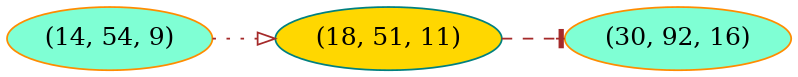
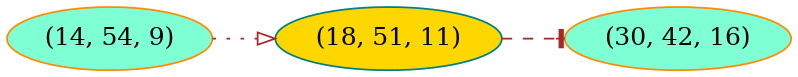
(678, 39) -> (678, 39)
